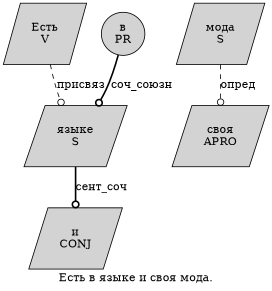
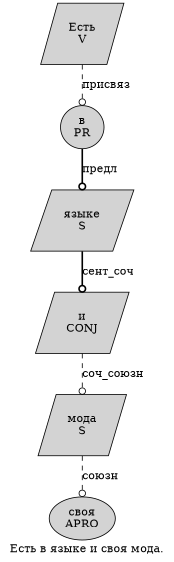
(54, 82) -> (82, 82)
(142, 85) -> (100, 169)
(238, 85) -> (100, 476)
(221, 136) -> (82, 518)
none -> (82, 371)
